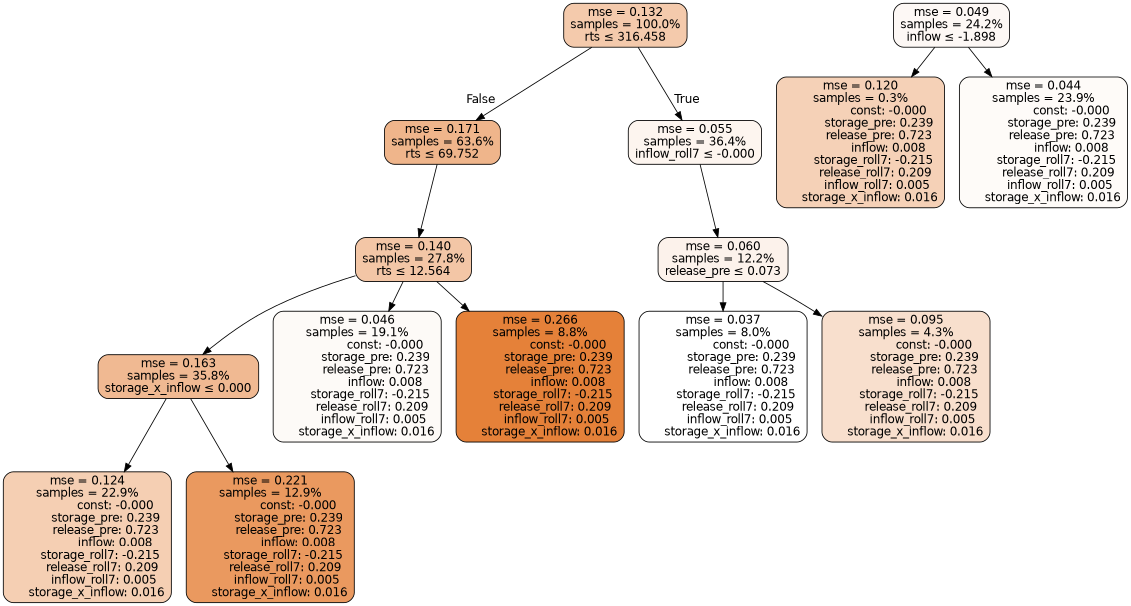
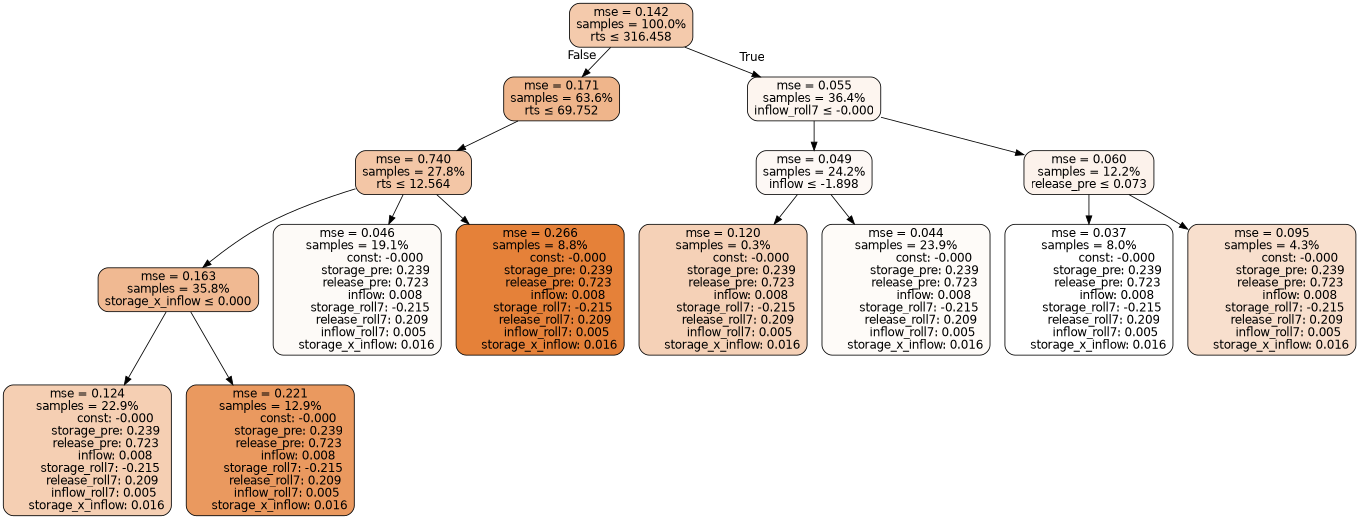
(625, 25) -> (631, 25)
none -> (814, 132)
(413, 260) -> (413, 173)
